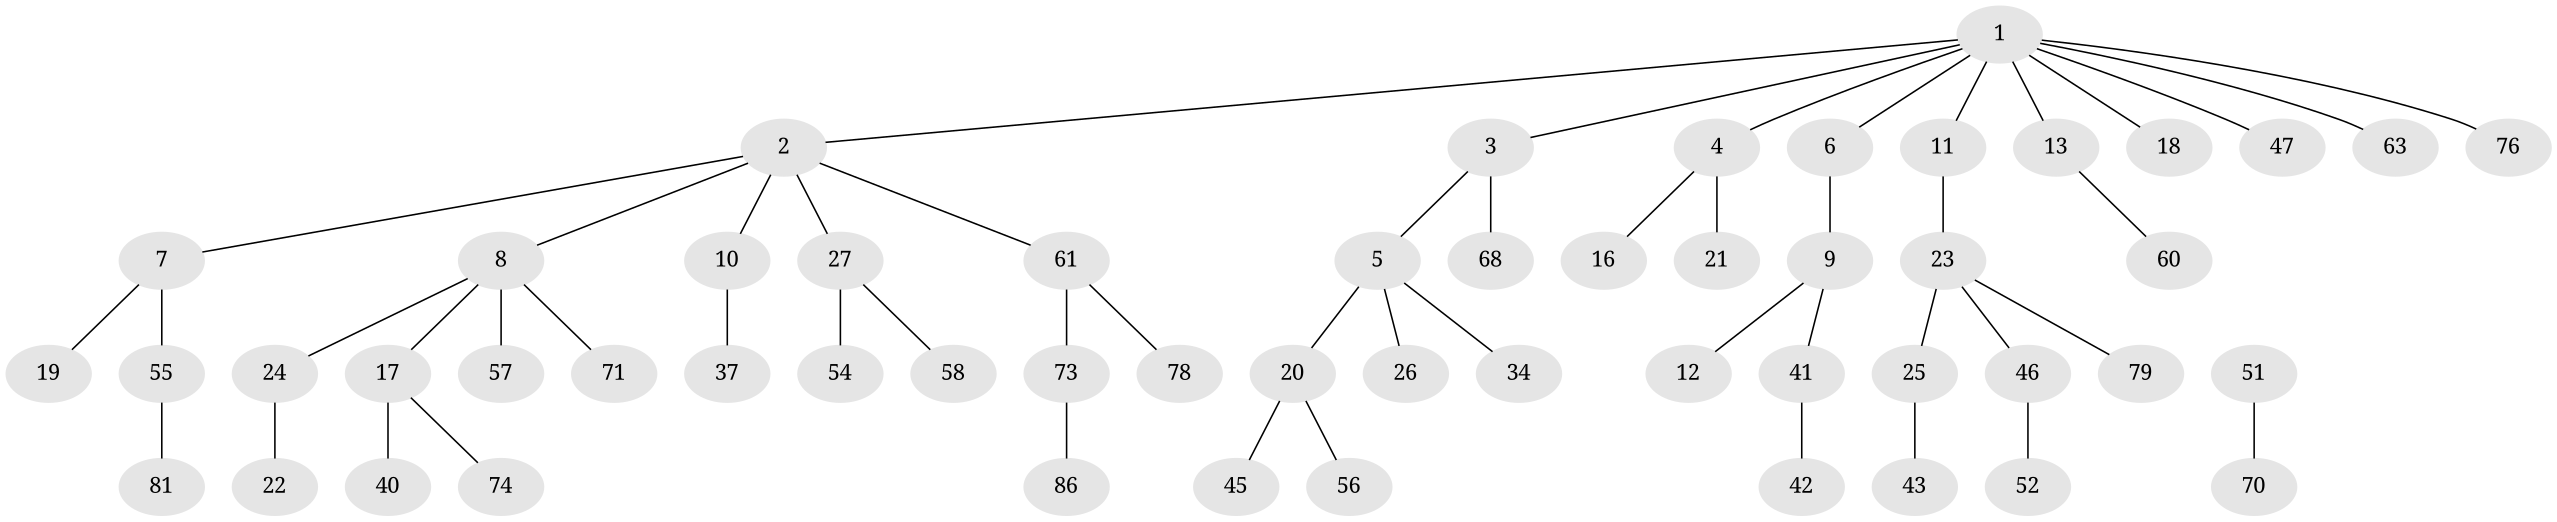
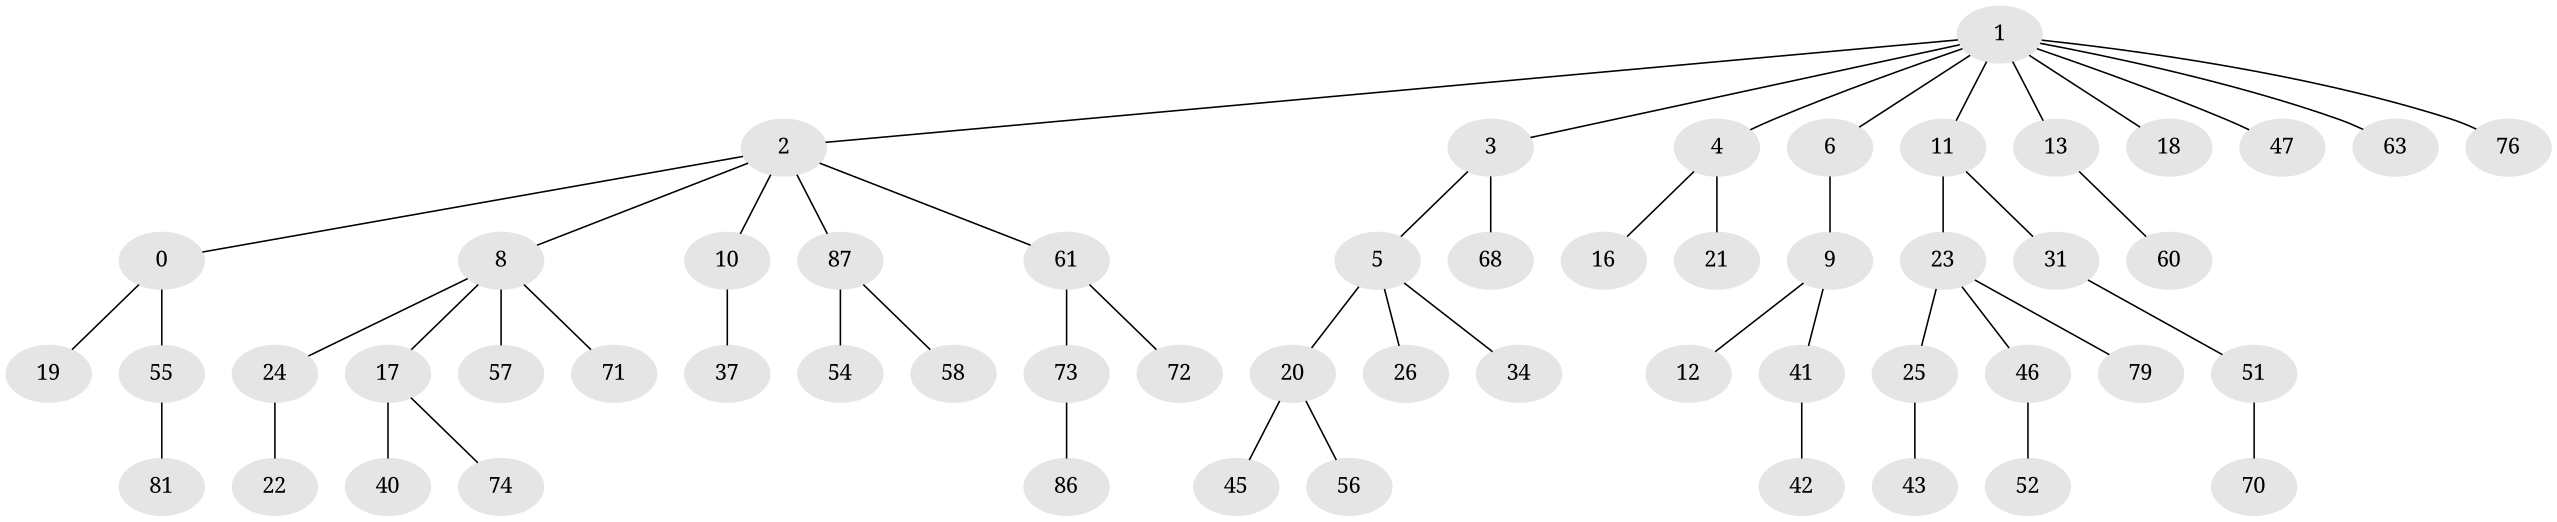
(162, 261) -> (162, 261)
(840, 261) -> (840, 261)
none -> (2056, 261)
(1180, 374) -> (1180, 374)
